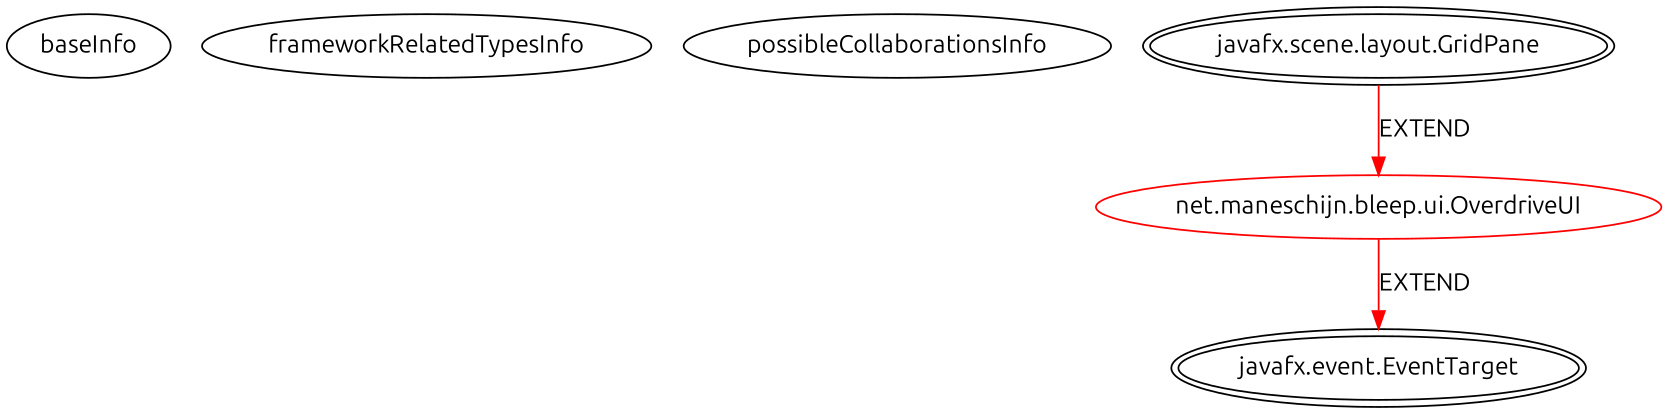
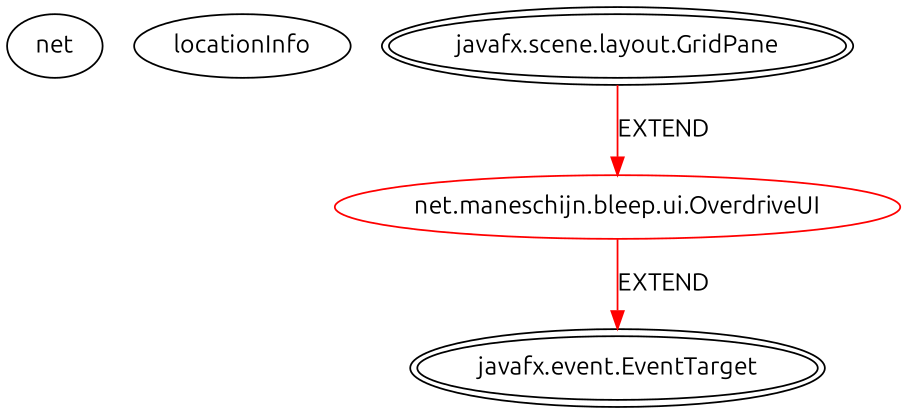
(89, 46) -> (55, 46)
none -> (242, 46)
(427, 46) -> none
(897, 46) -> none
